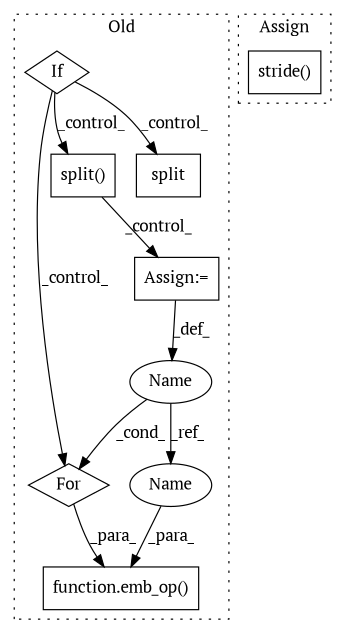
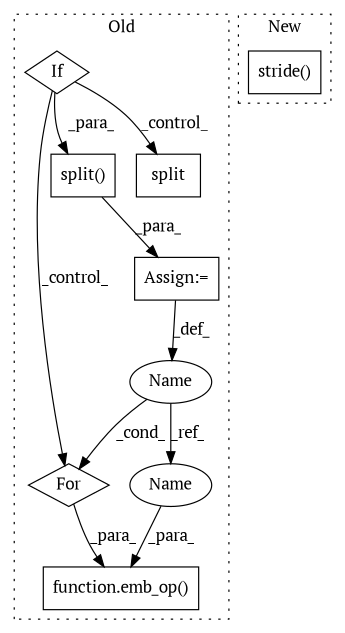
(285, 28) -> (285, 28)
(92, 124) -> (92, 124)
(159, 227) -> (159, 227)
